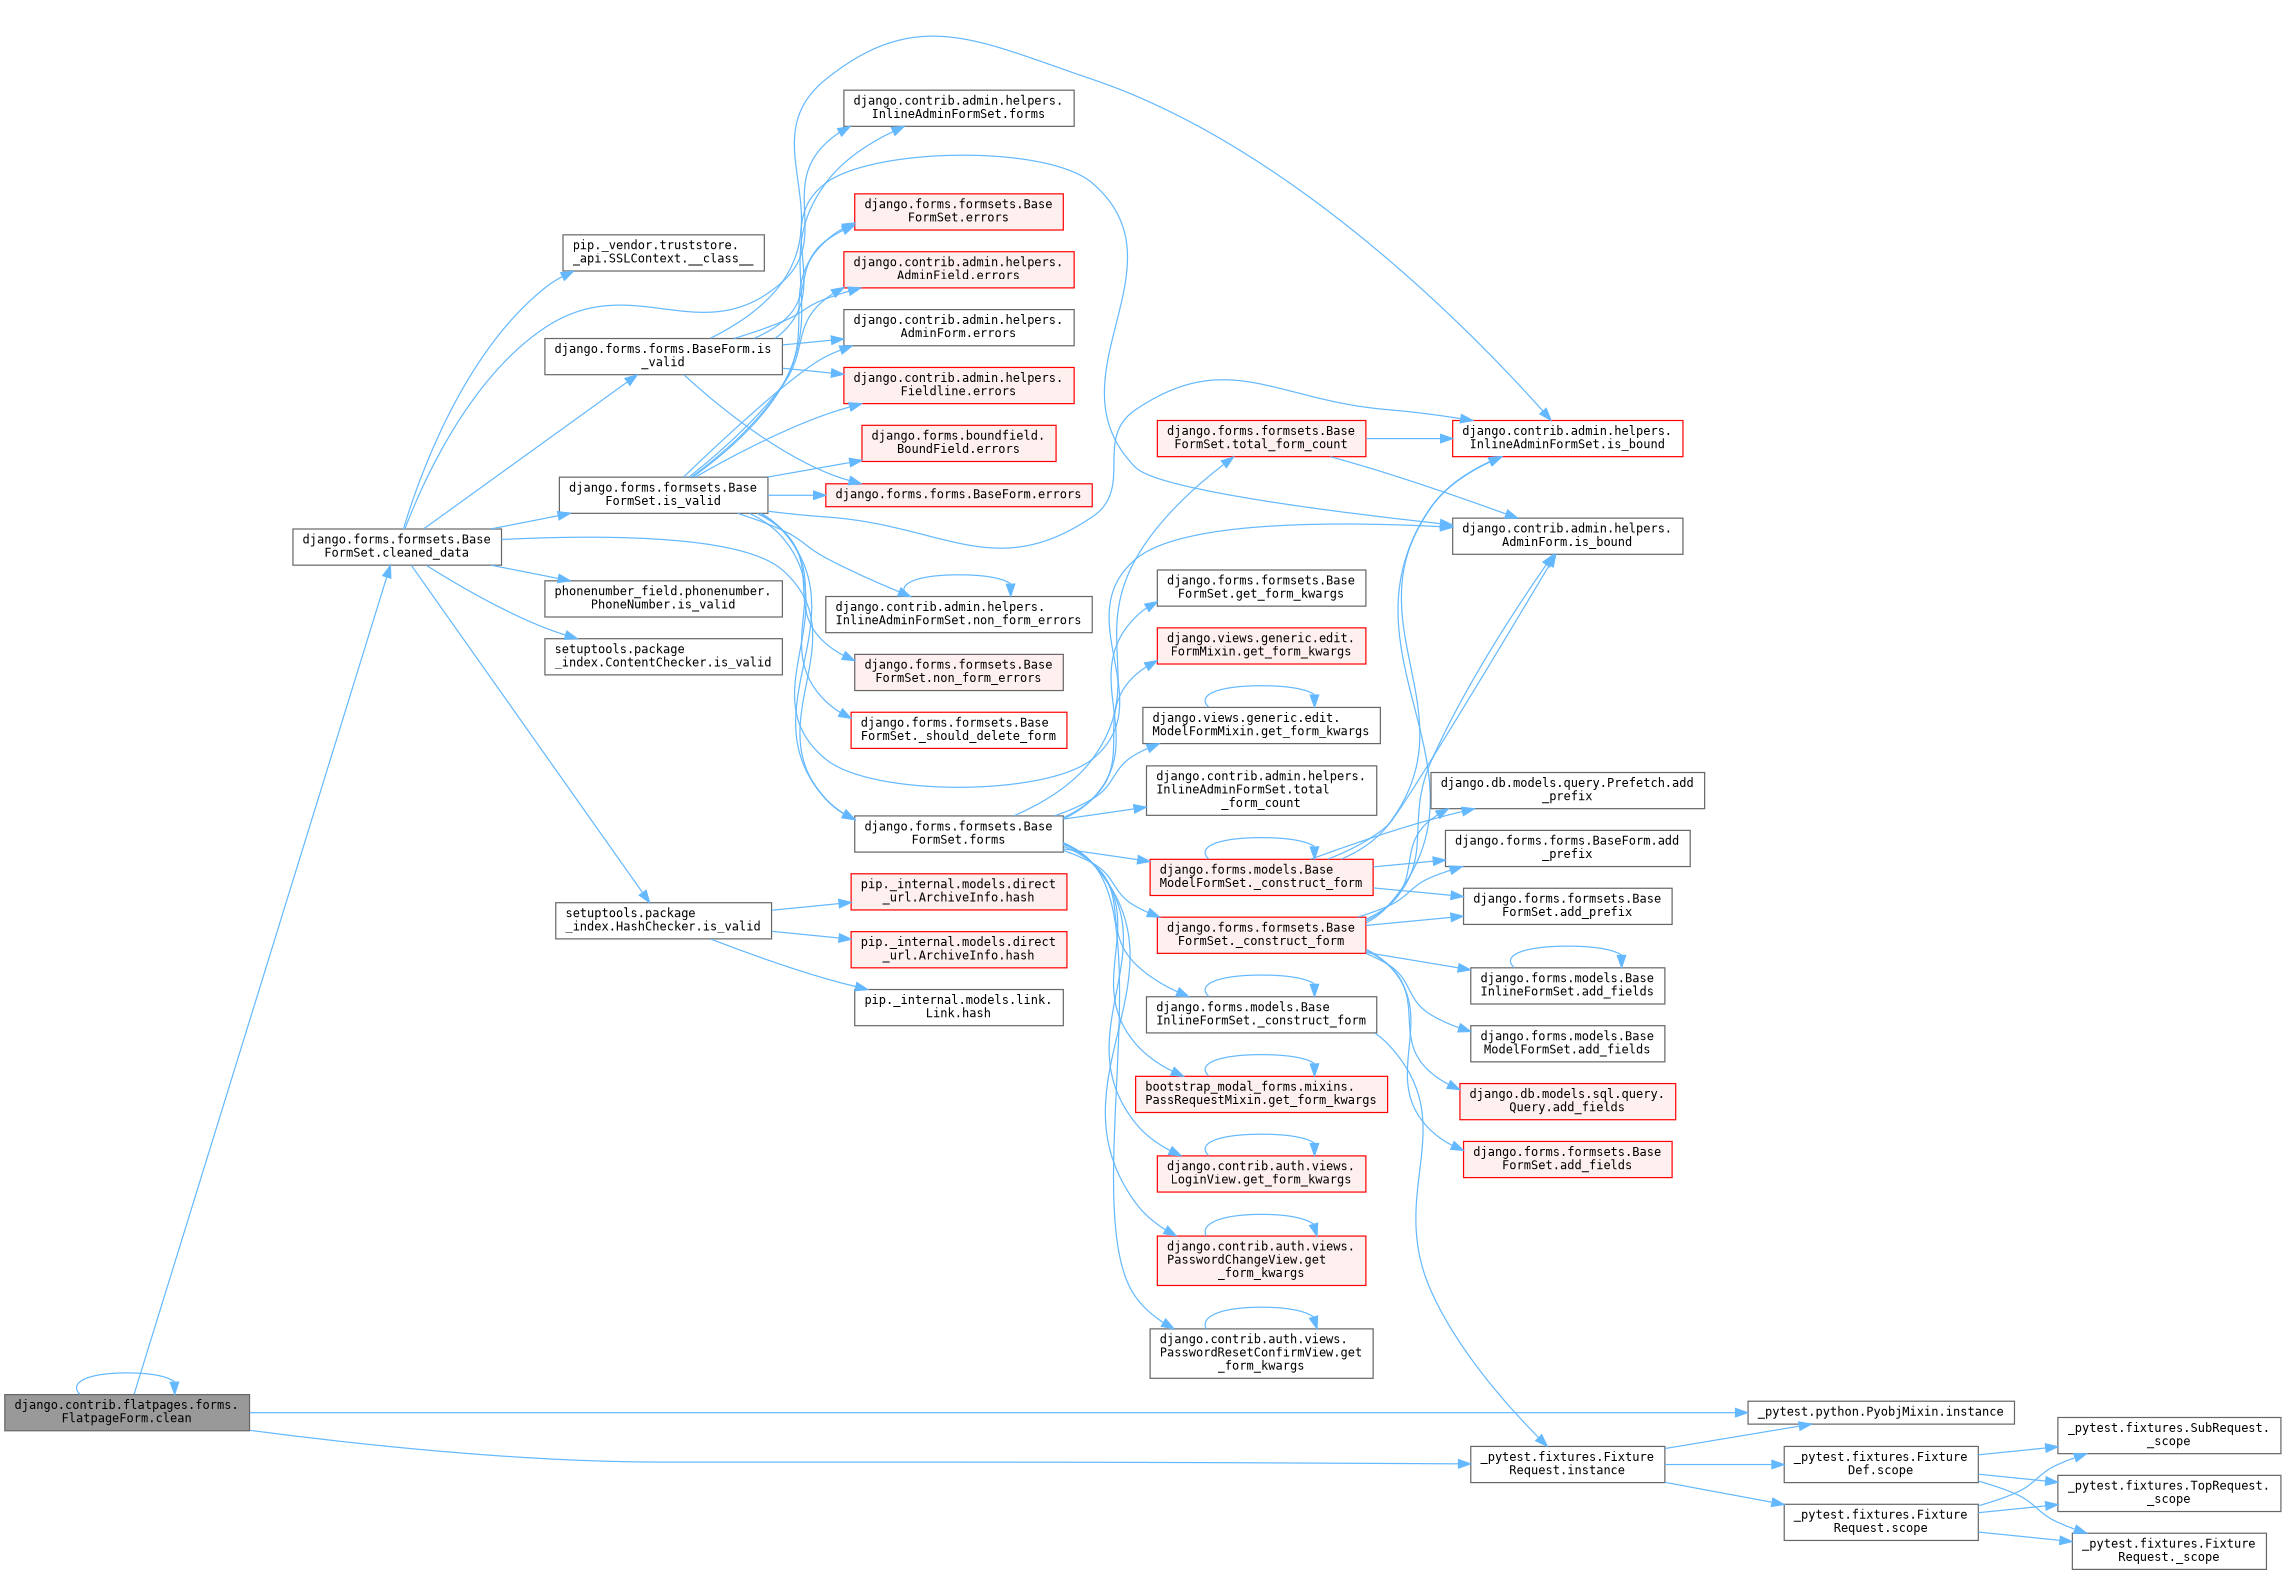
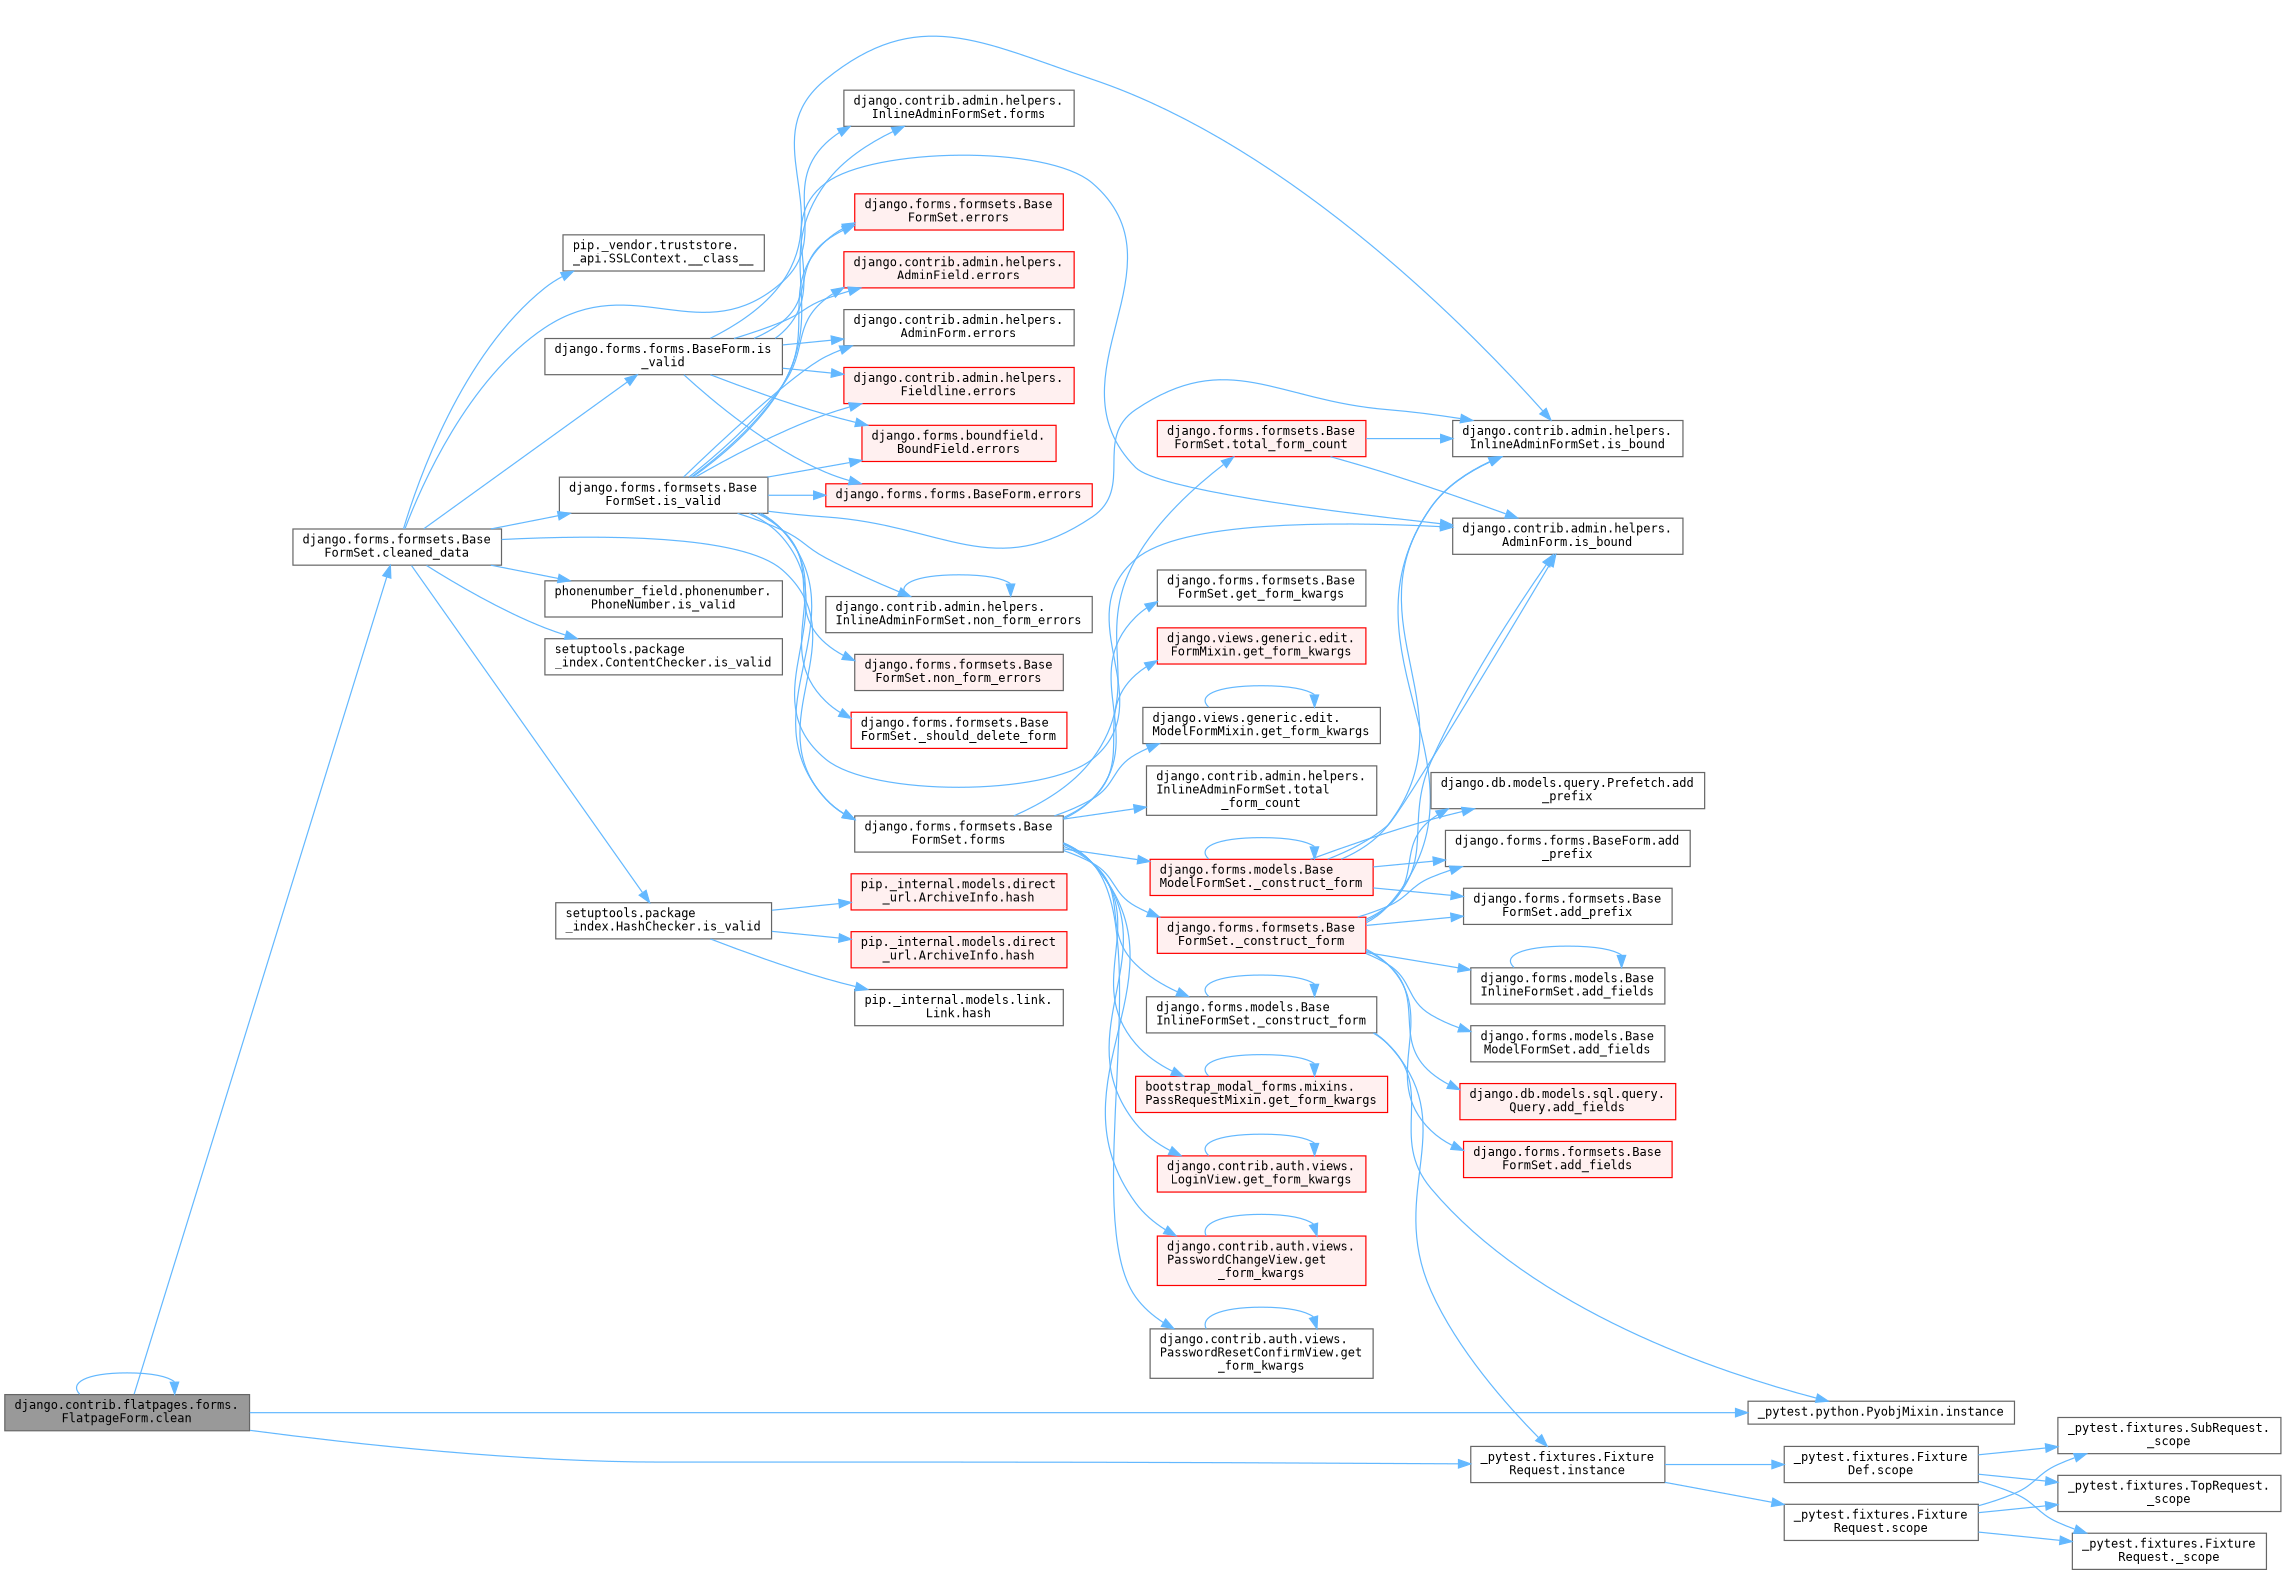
none -> (782, 401)
(1568, 439) -> (1568, 439)
(1732, 1437) -> (1533, 1277)
